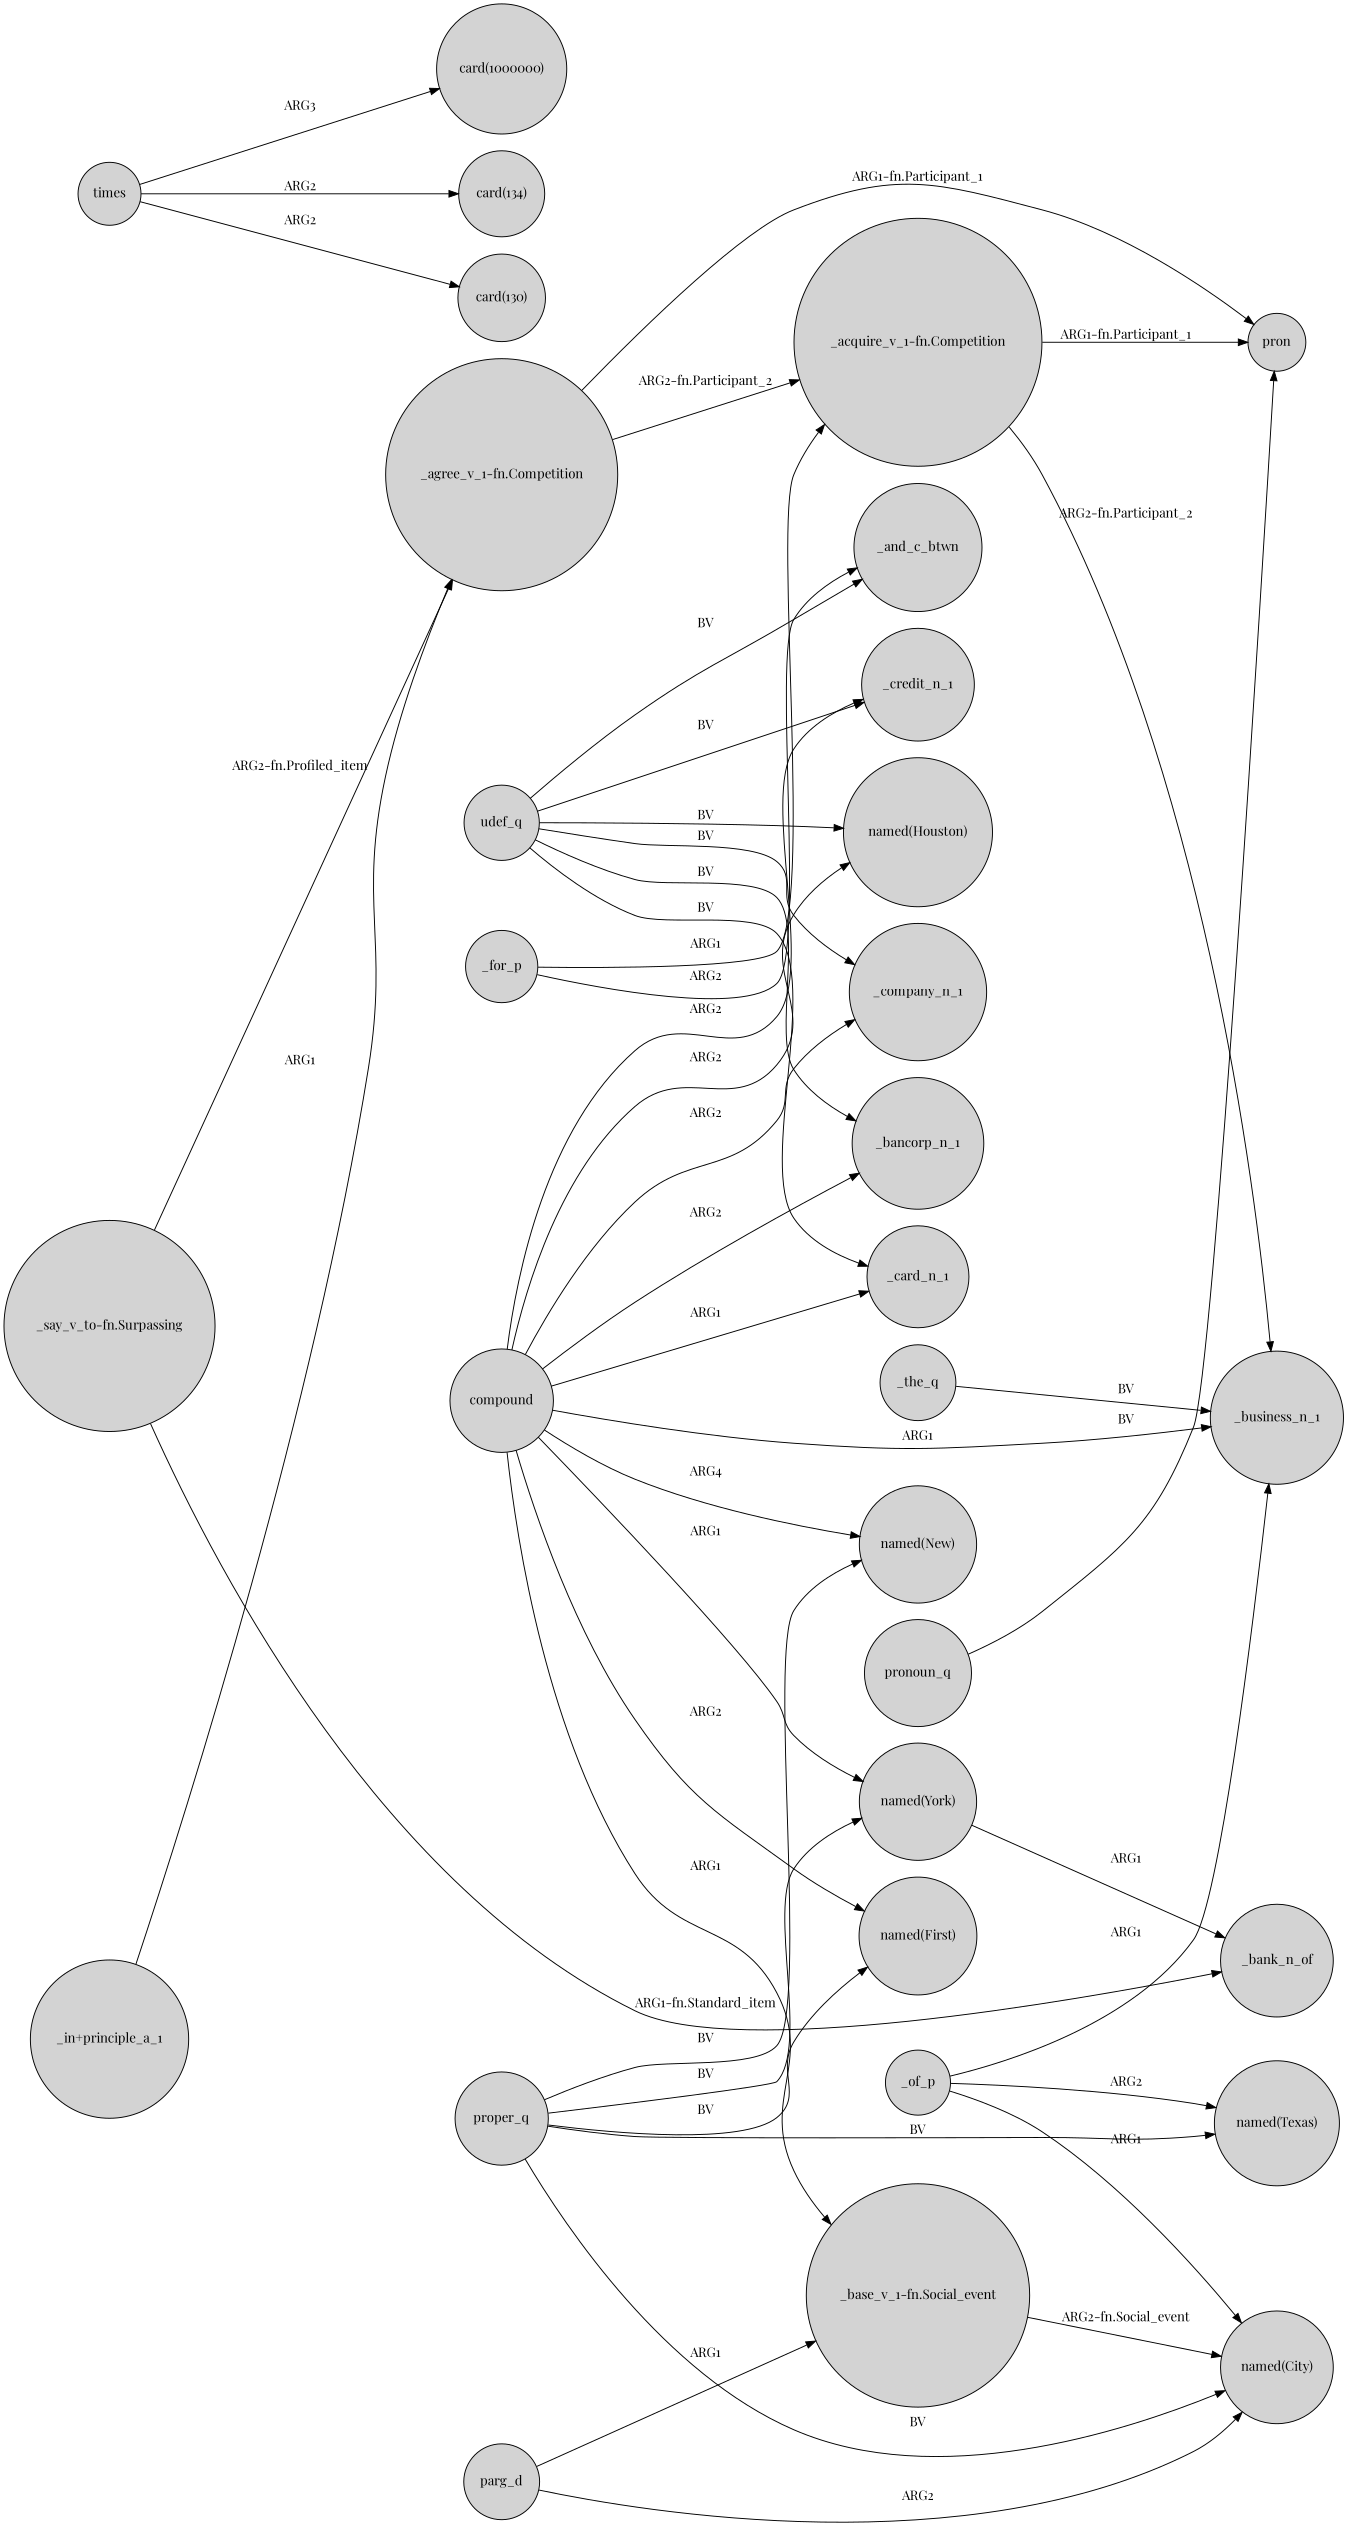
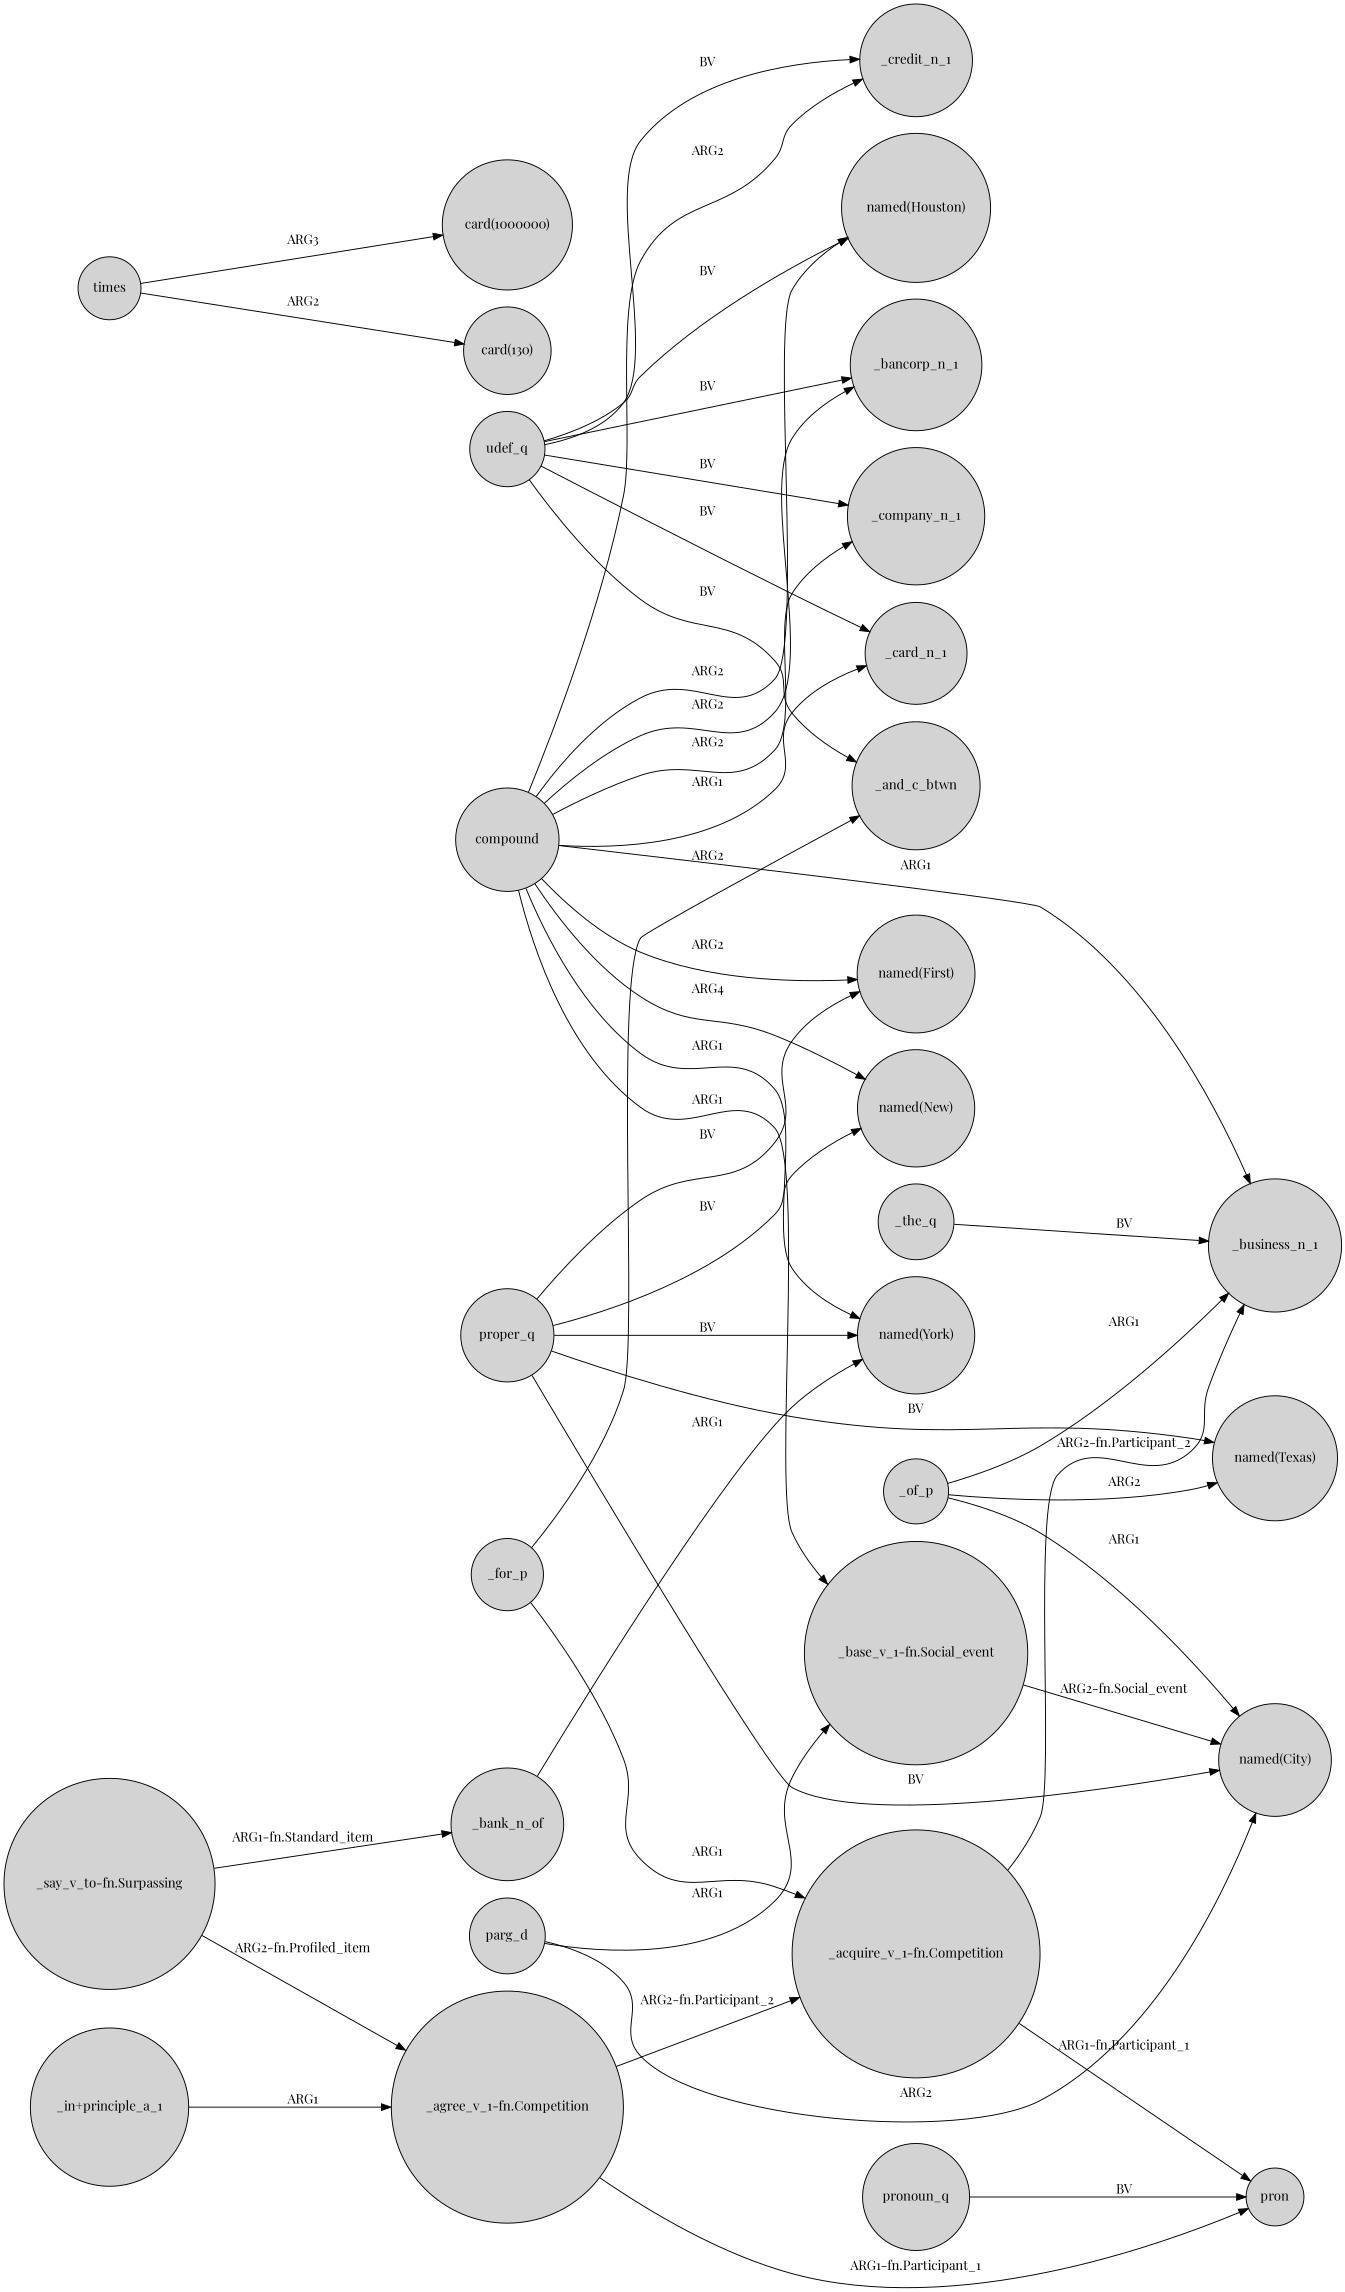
(502, 194) -> none
(1094, 1880) -> (678, 1555)
